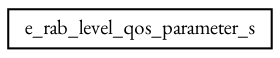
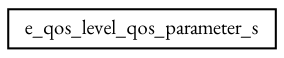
(140, 29) -> (142, 29)
